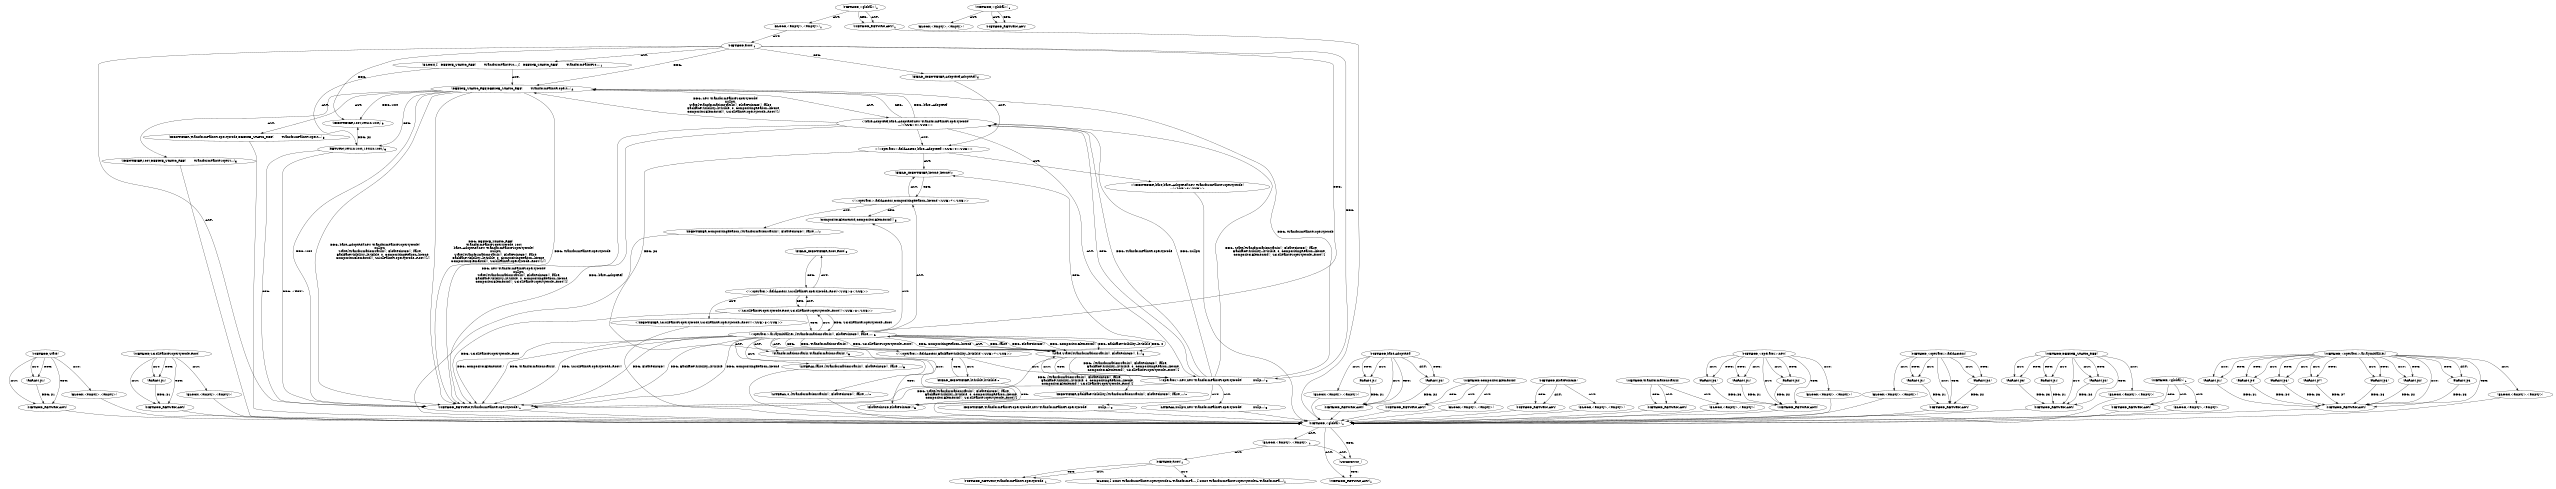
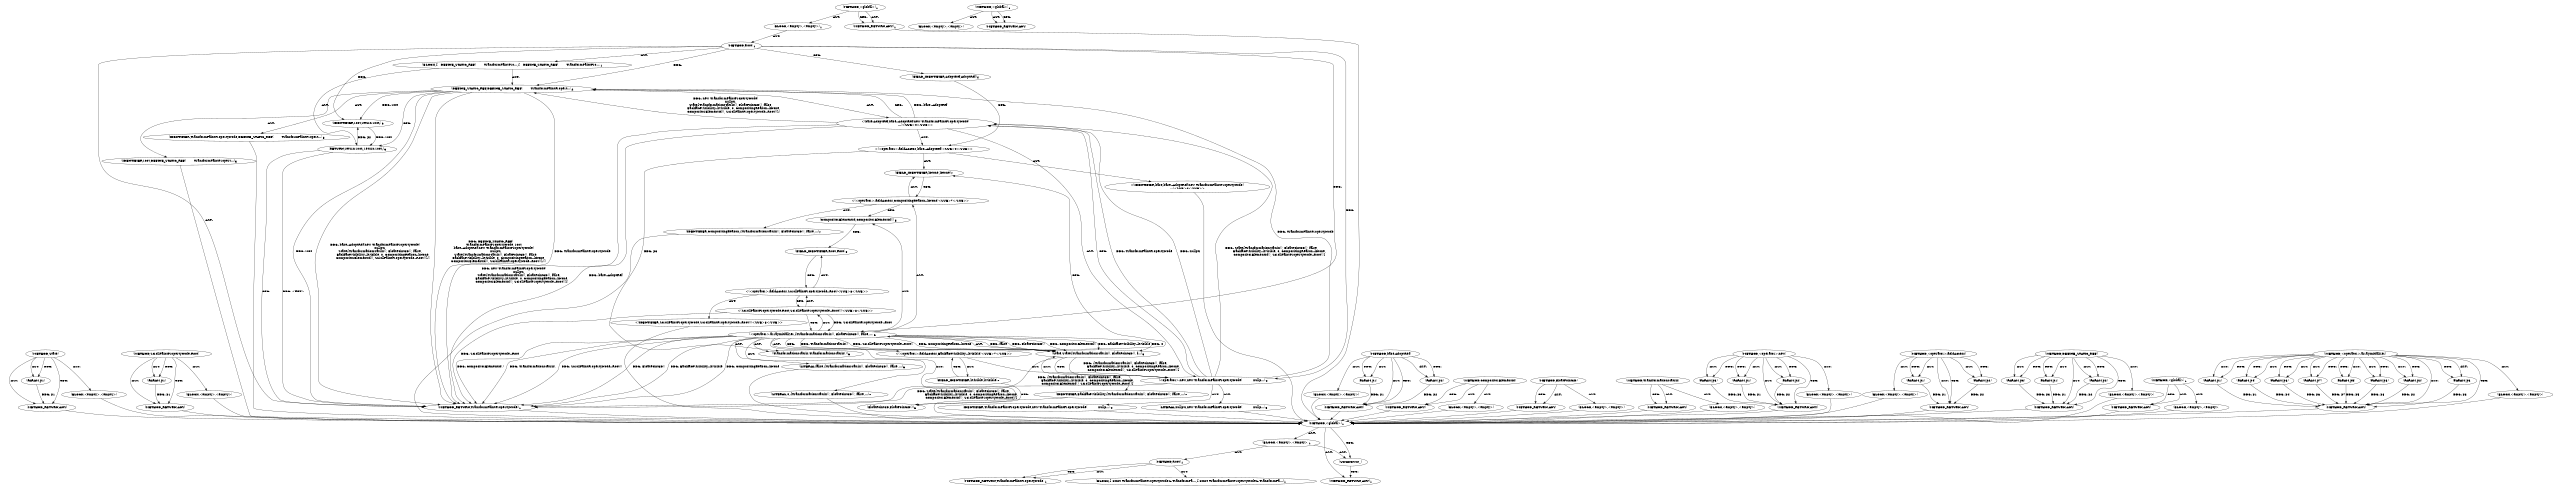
(1003, 105) -> (1003, 105)
none -> (375, 135)
none -> (844, 237)
(929, 363) -> none
none -> (2346, 381)
